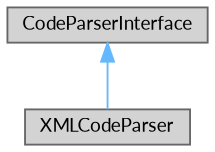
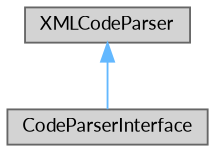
(108, 86) -> (108, 86)
